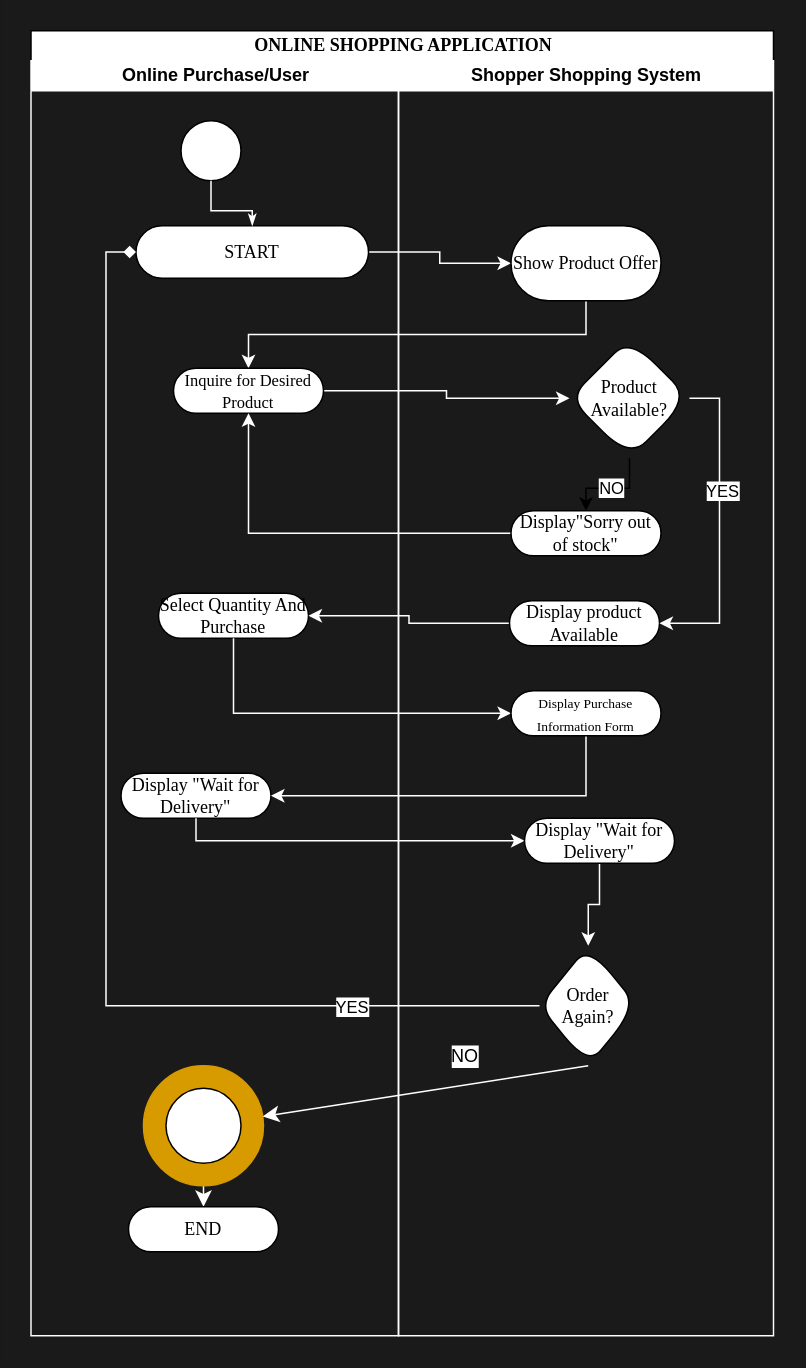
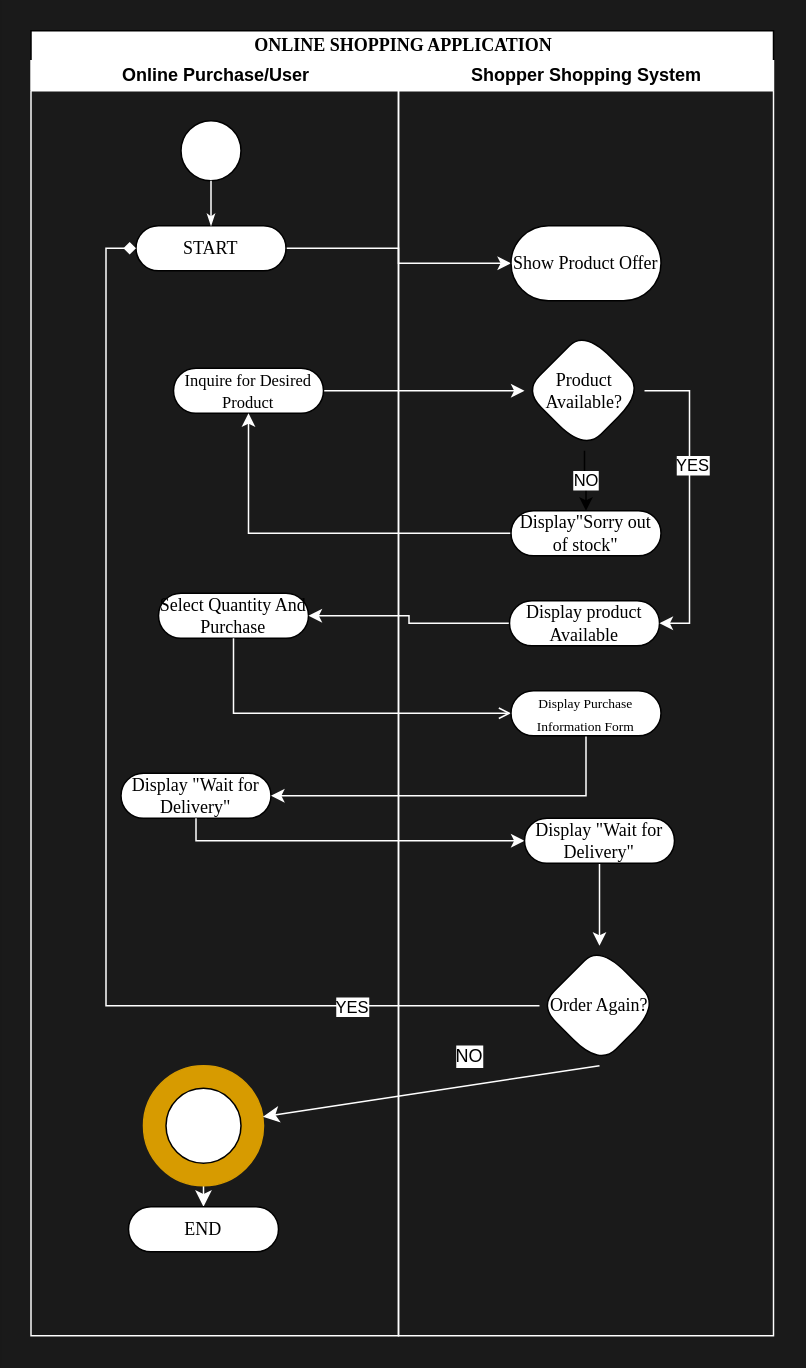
(252, 252) -> (211, 248)
(422, 335) -> none
(629, 398) -> (584, 391)
(499, 713) -> (502, 713)
(588, 1006) -> (599, 1006)
